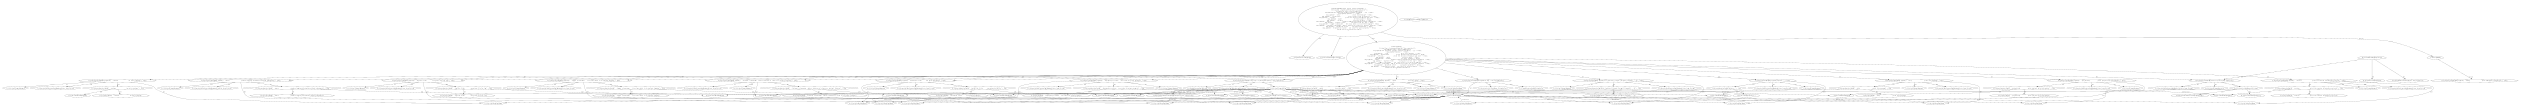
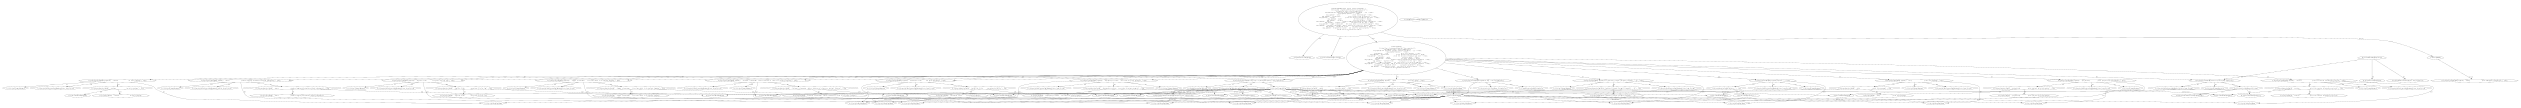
(1461, 99) -> (1453, 100)
